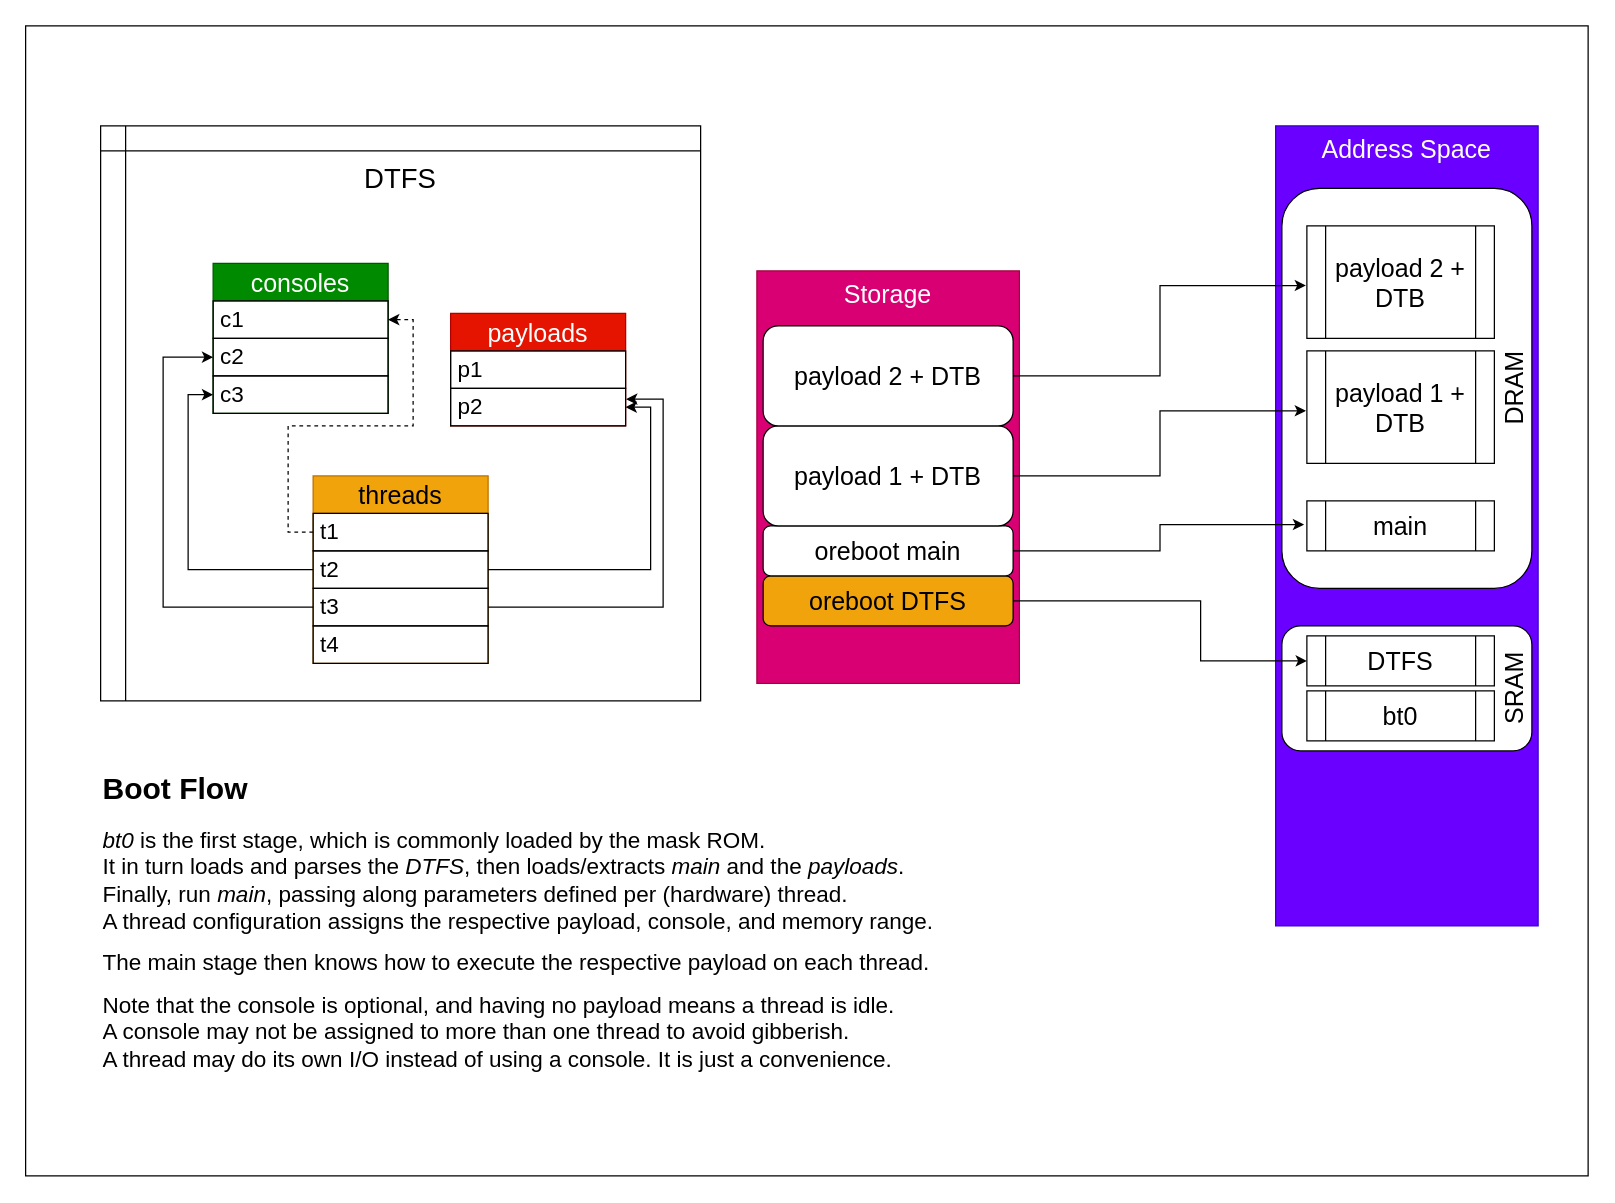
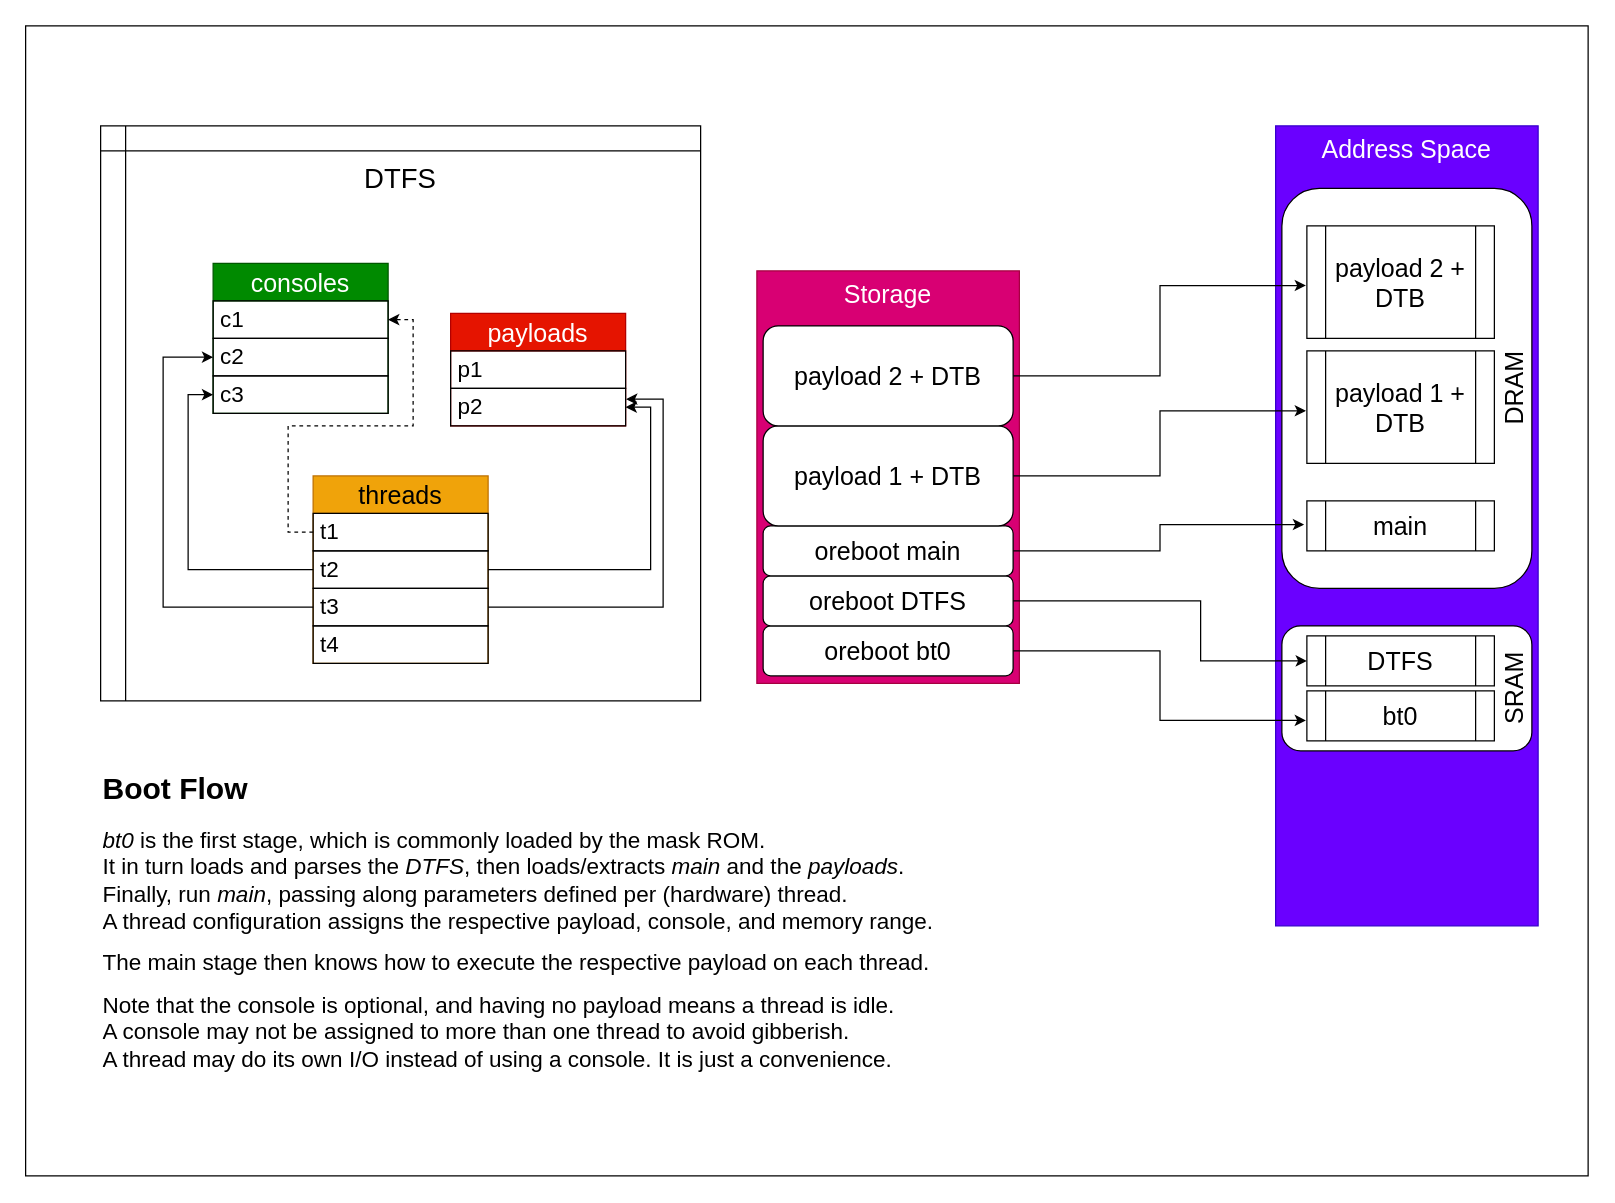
(888, 601) -> (888, 601)
none -> (888, 651)
none -> (1160, 681)
